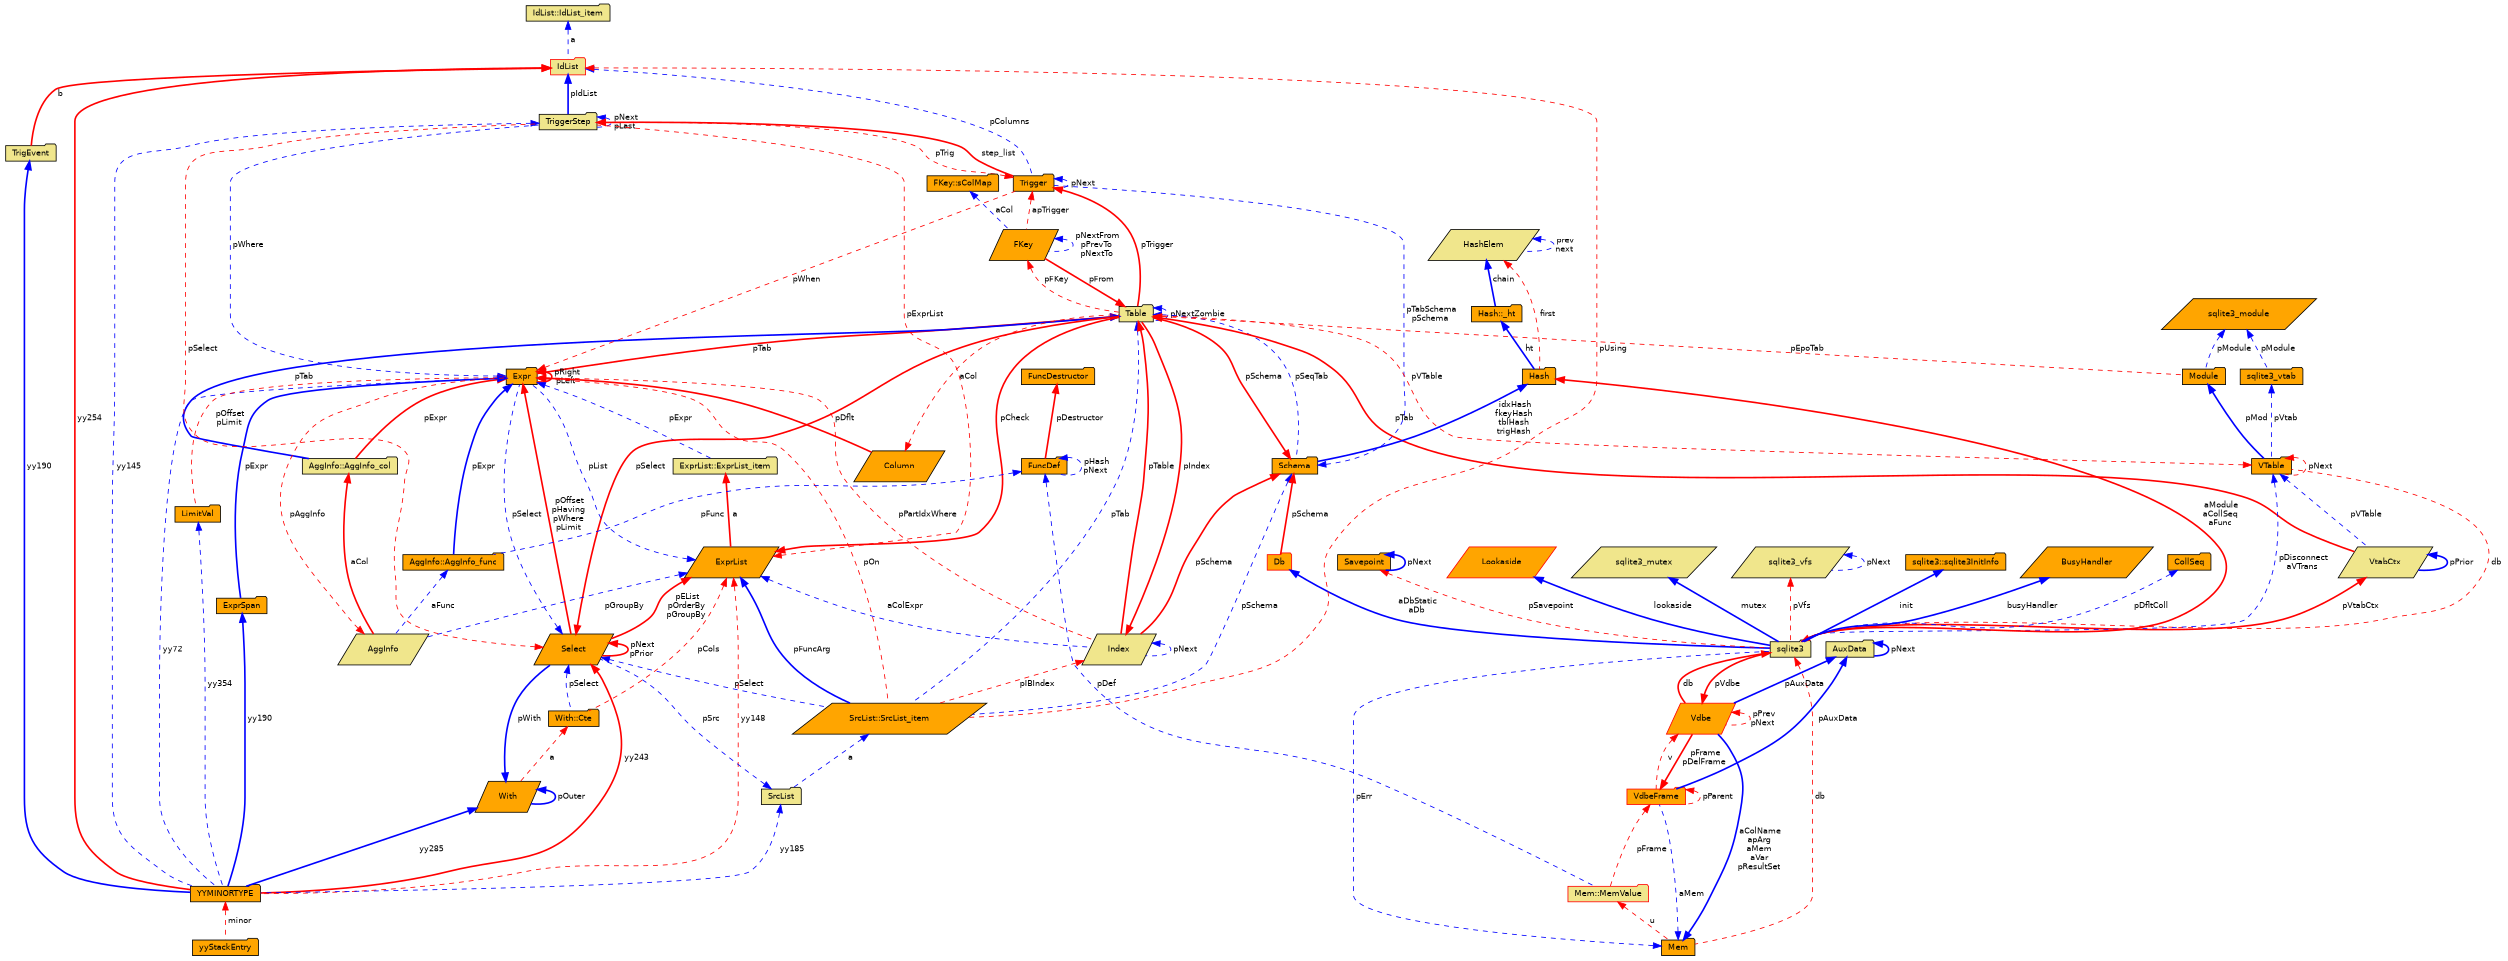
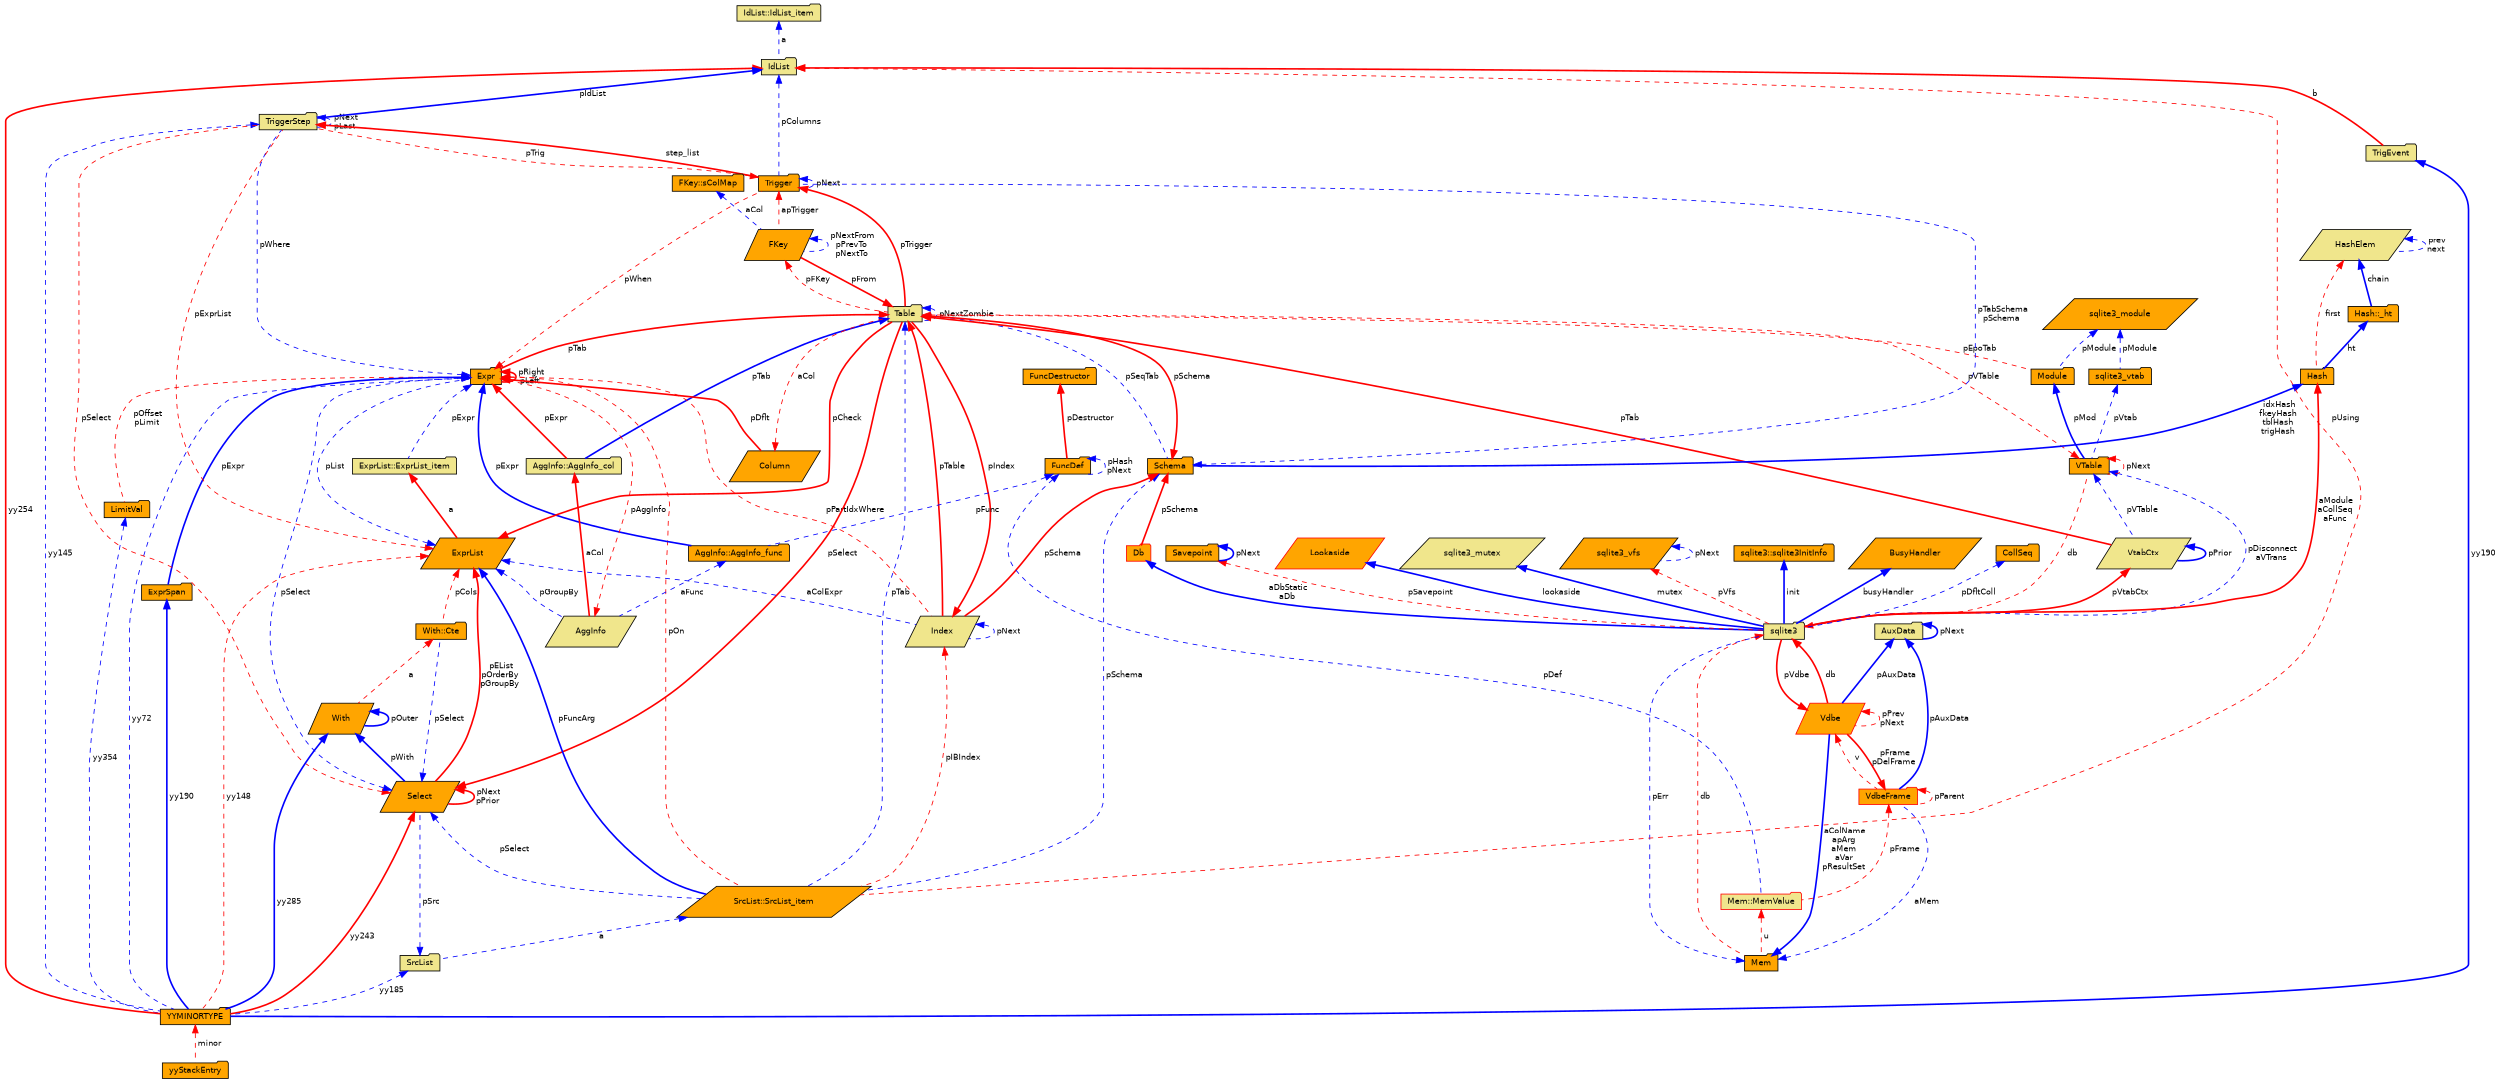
(568, 67) -> (779, 67)
(548, 513) -> none
(1791, 562) -> (1619, 553)
